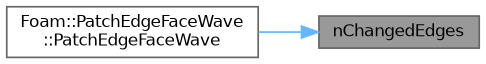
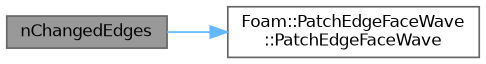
(280, 32) -> (188, 32)
